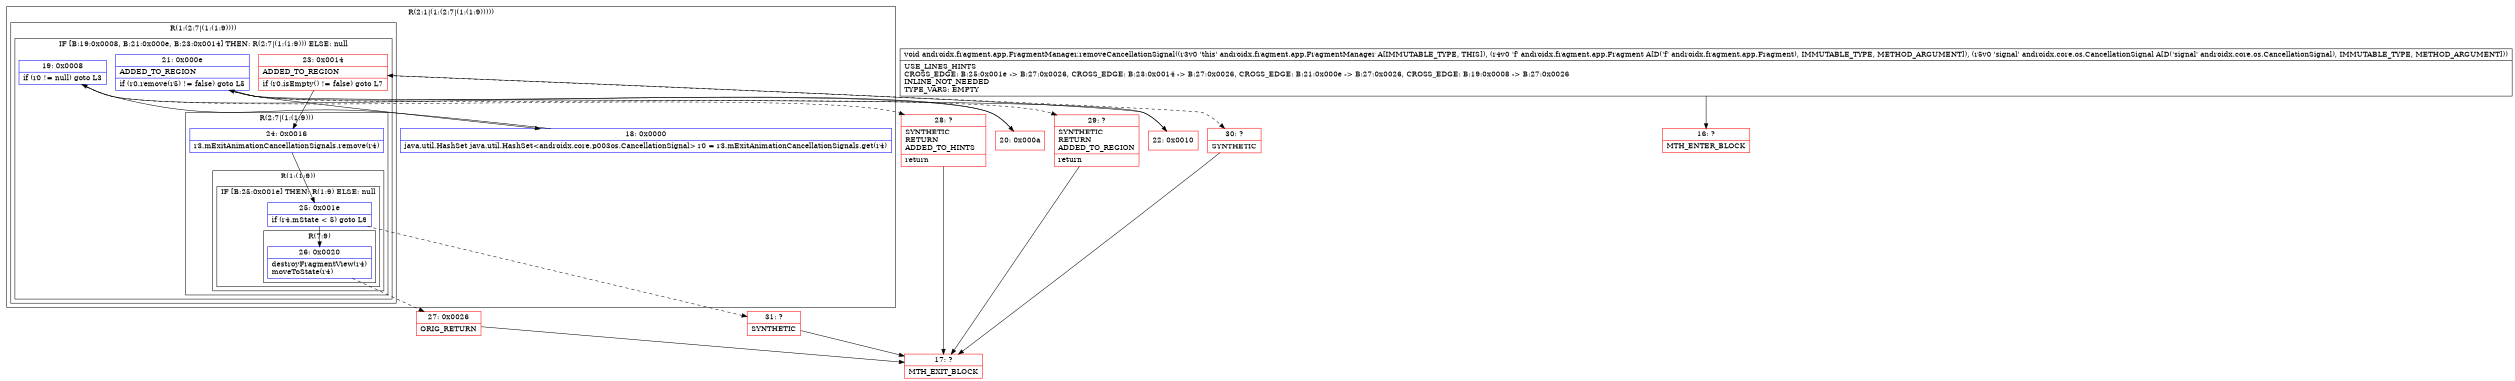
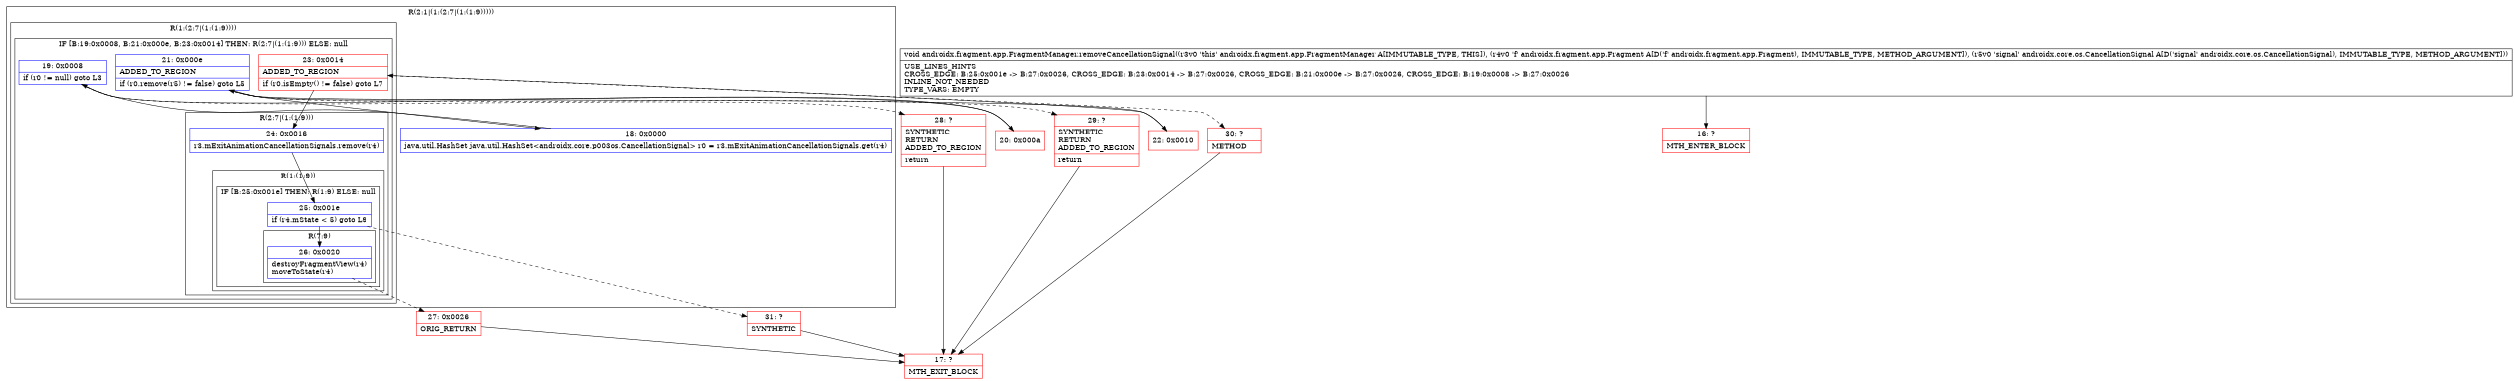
(1234, 146) -> (1229, 146)
(940, 148) -> (943, 148)
